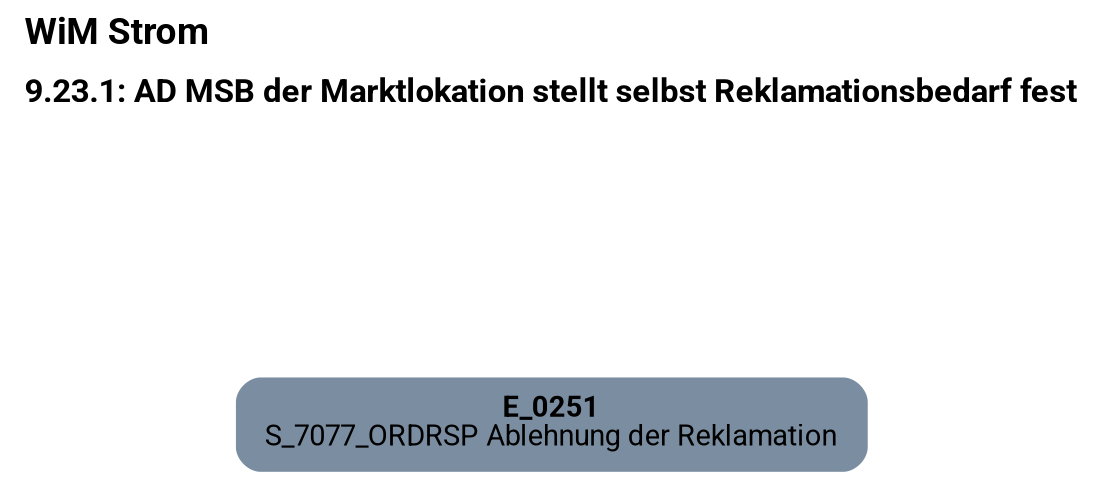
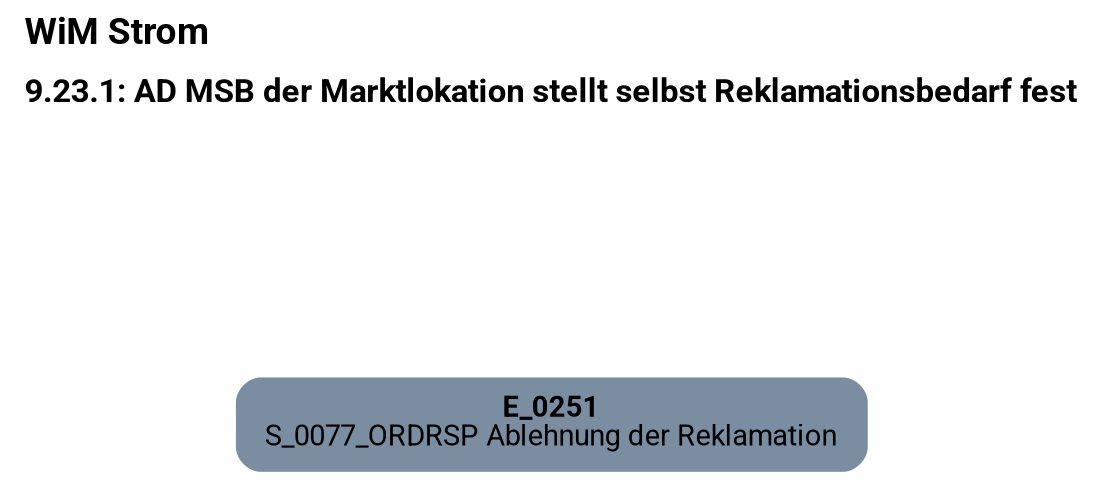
(552, 437) -> (552, 437)
